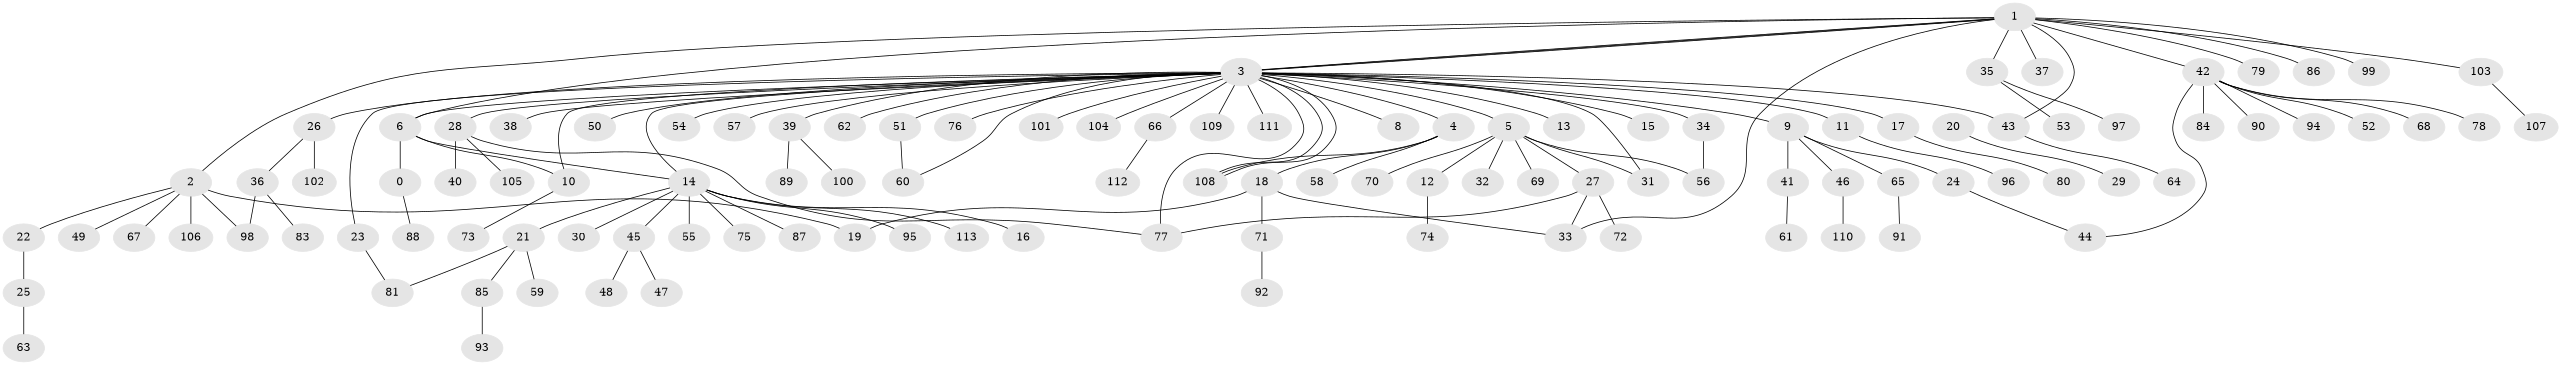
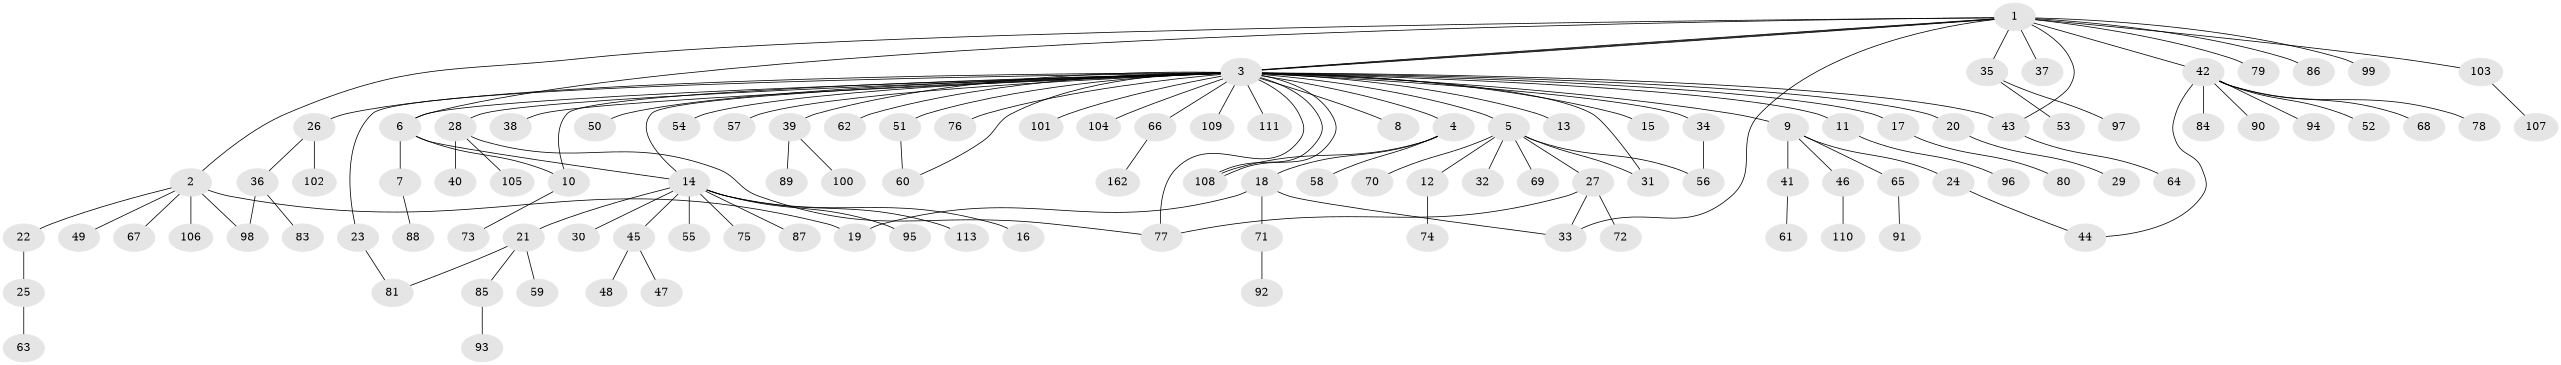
none -> (1601, 82)
(400, 182) -> (400, 182)
(1118, 182) -> (1118, 182)
